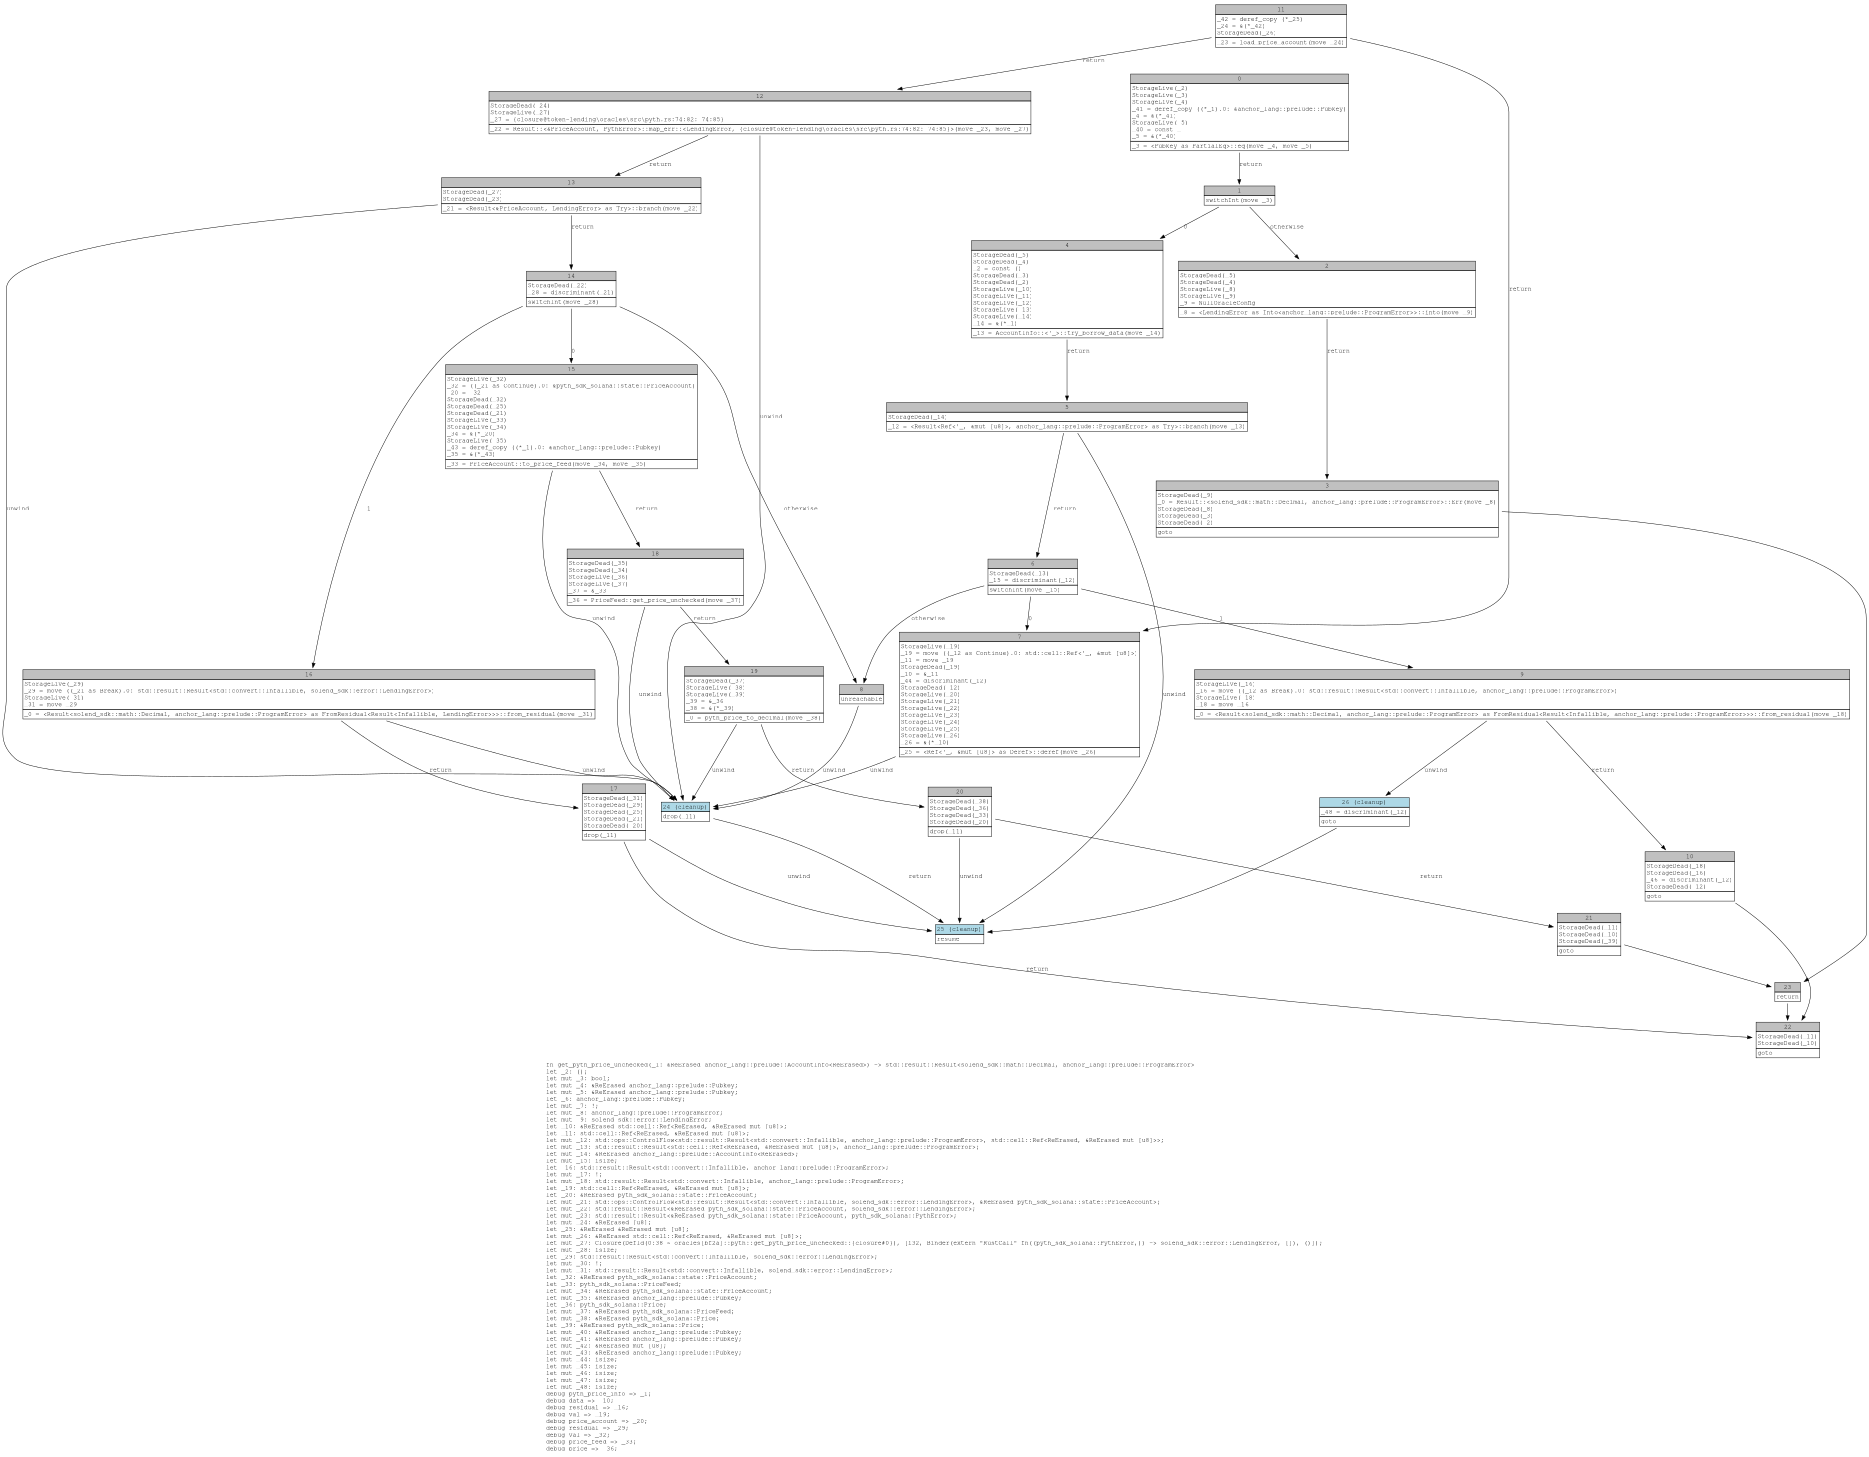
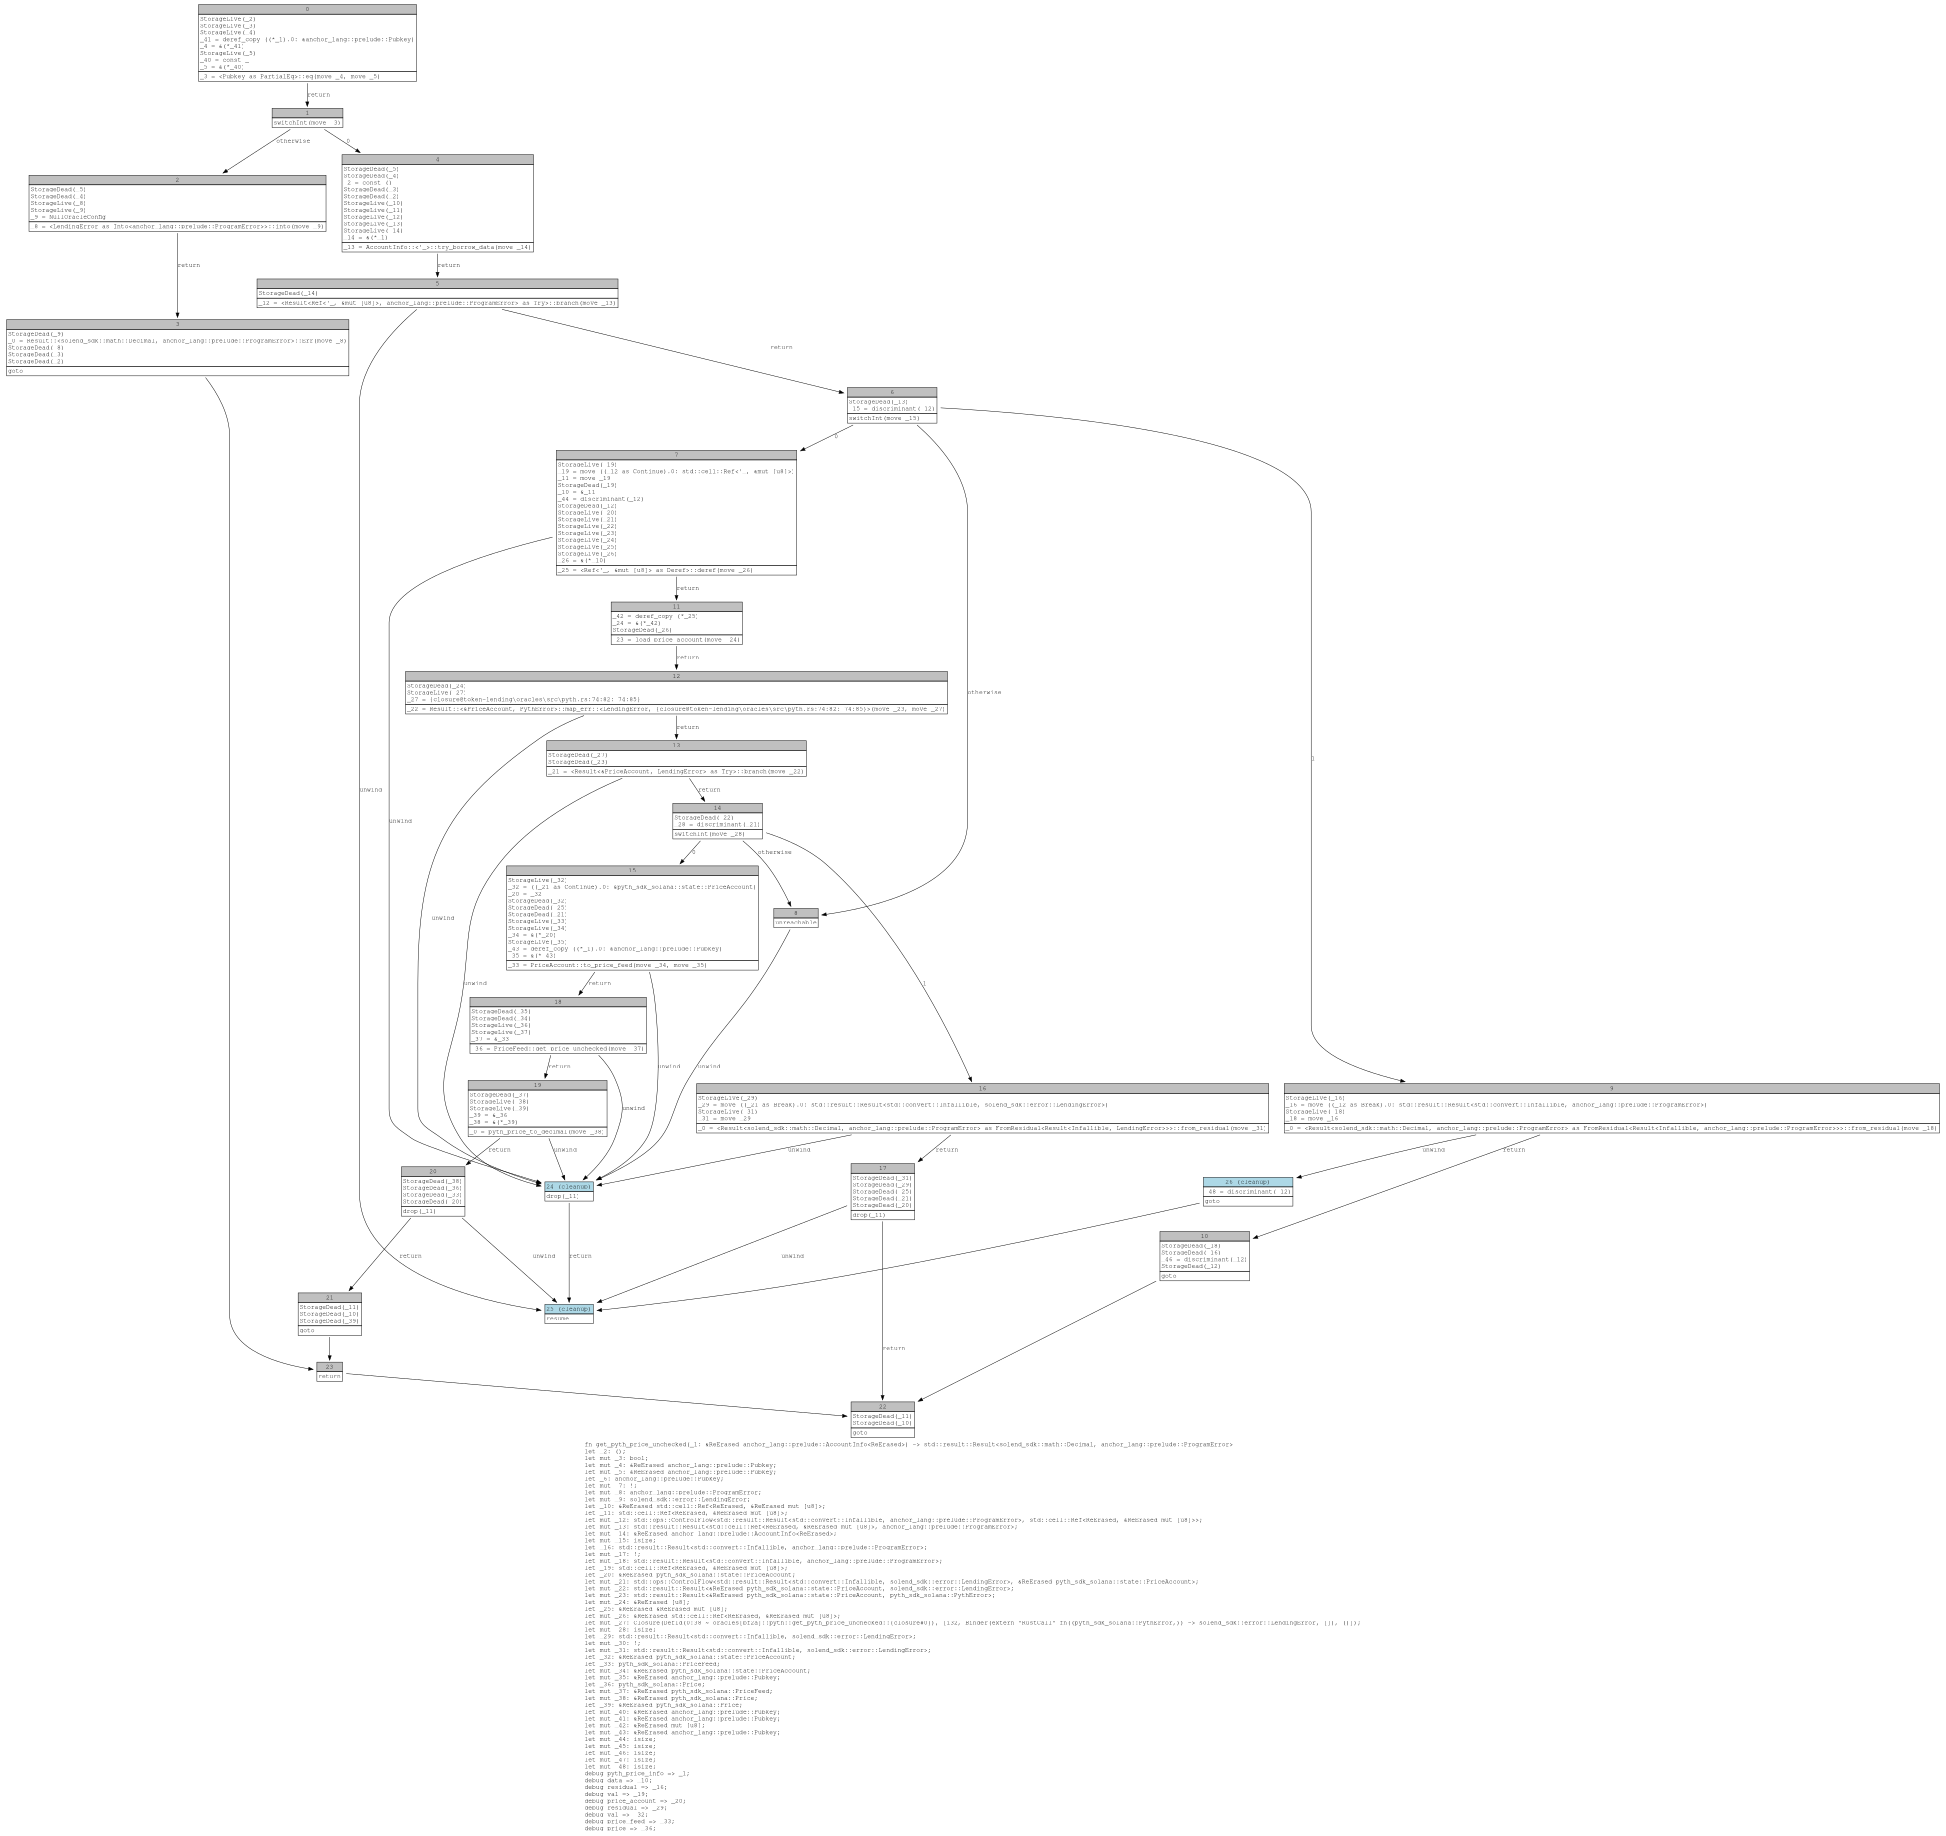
(1509, 444) -> (677, 586)
